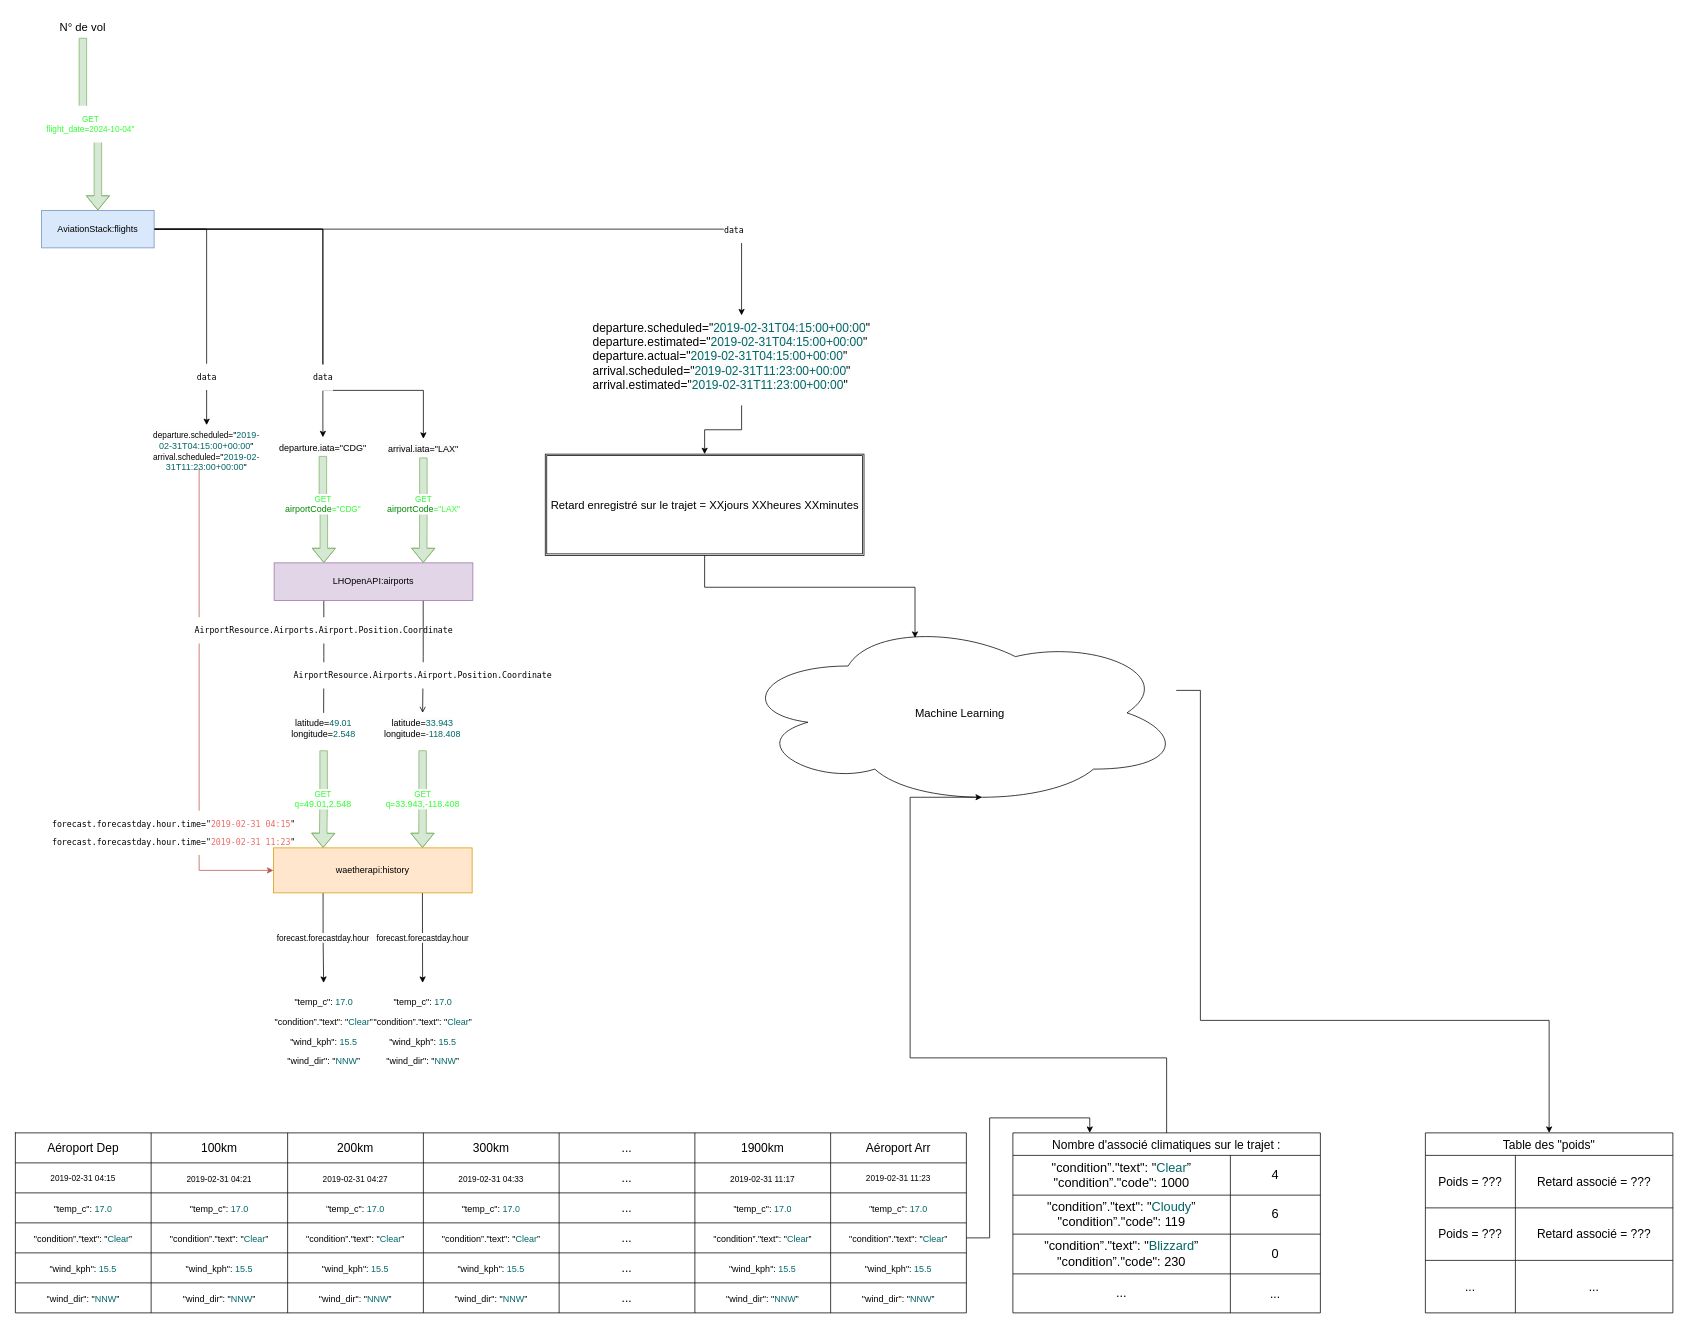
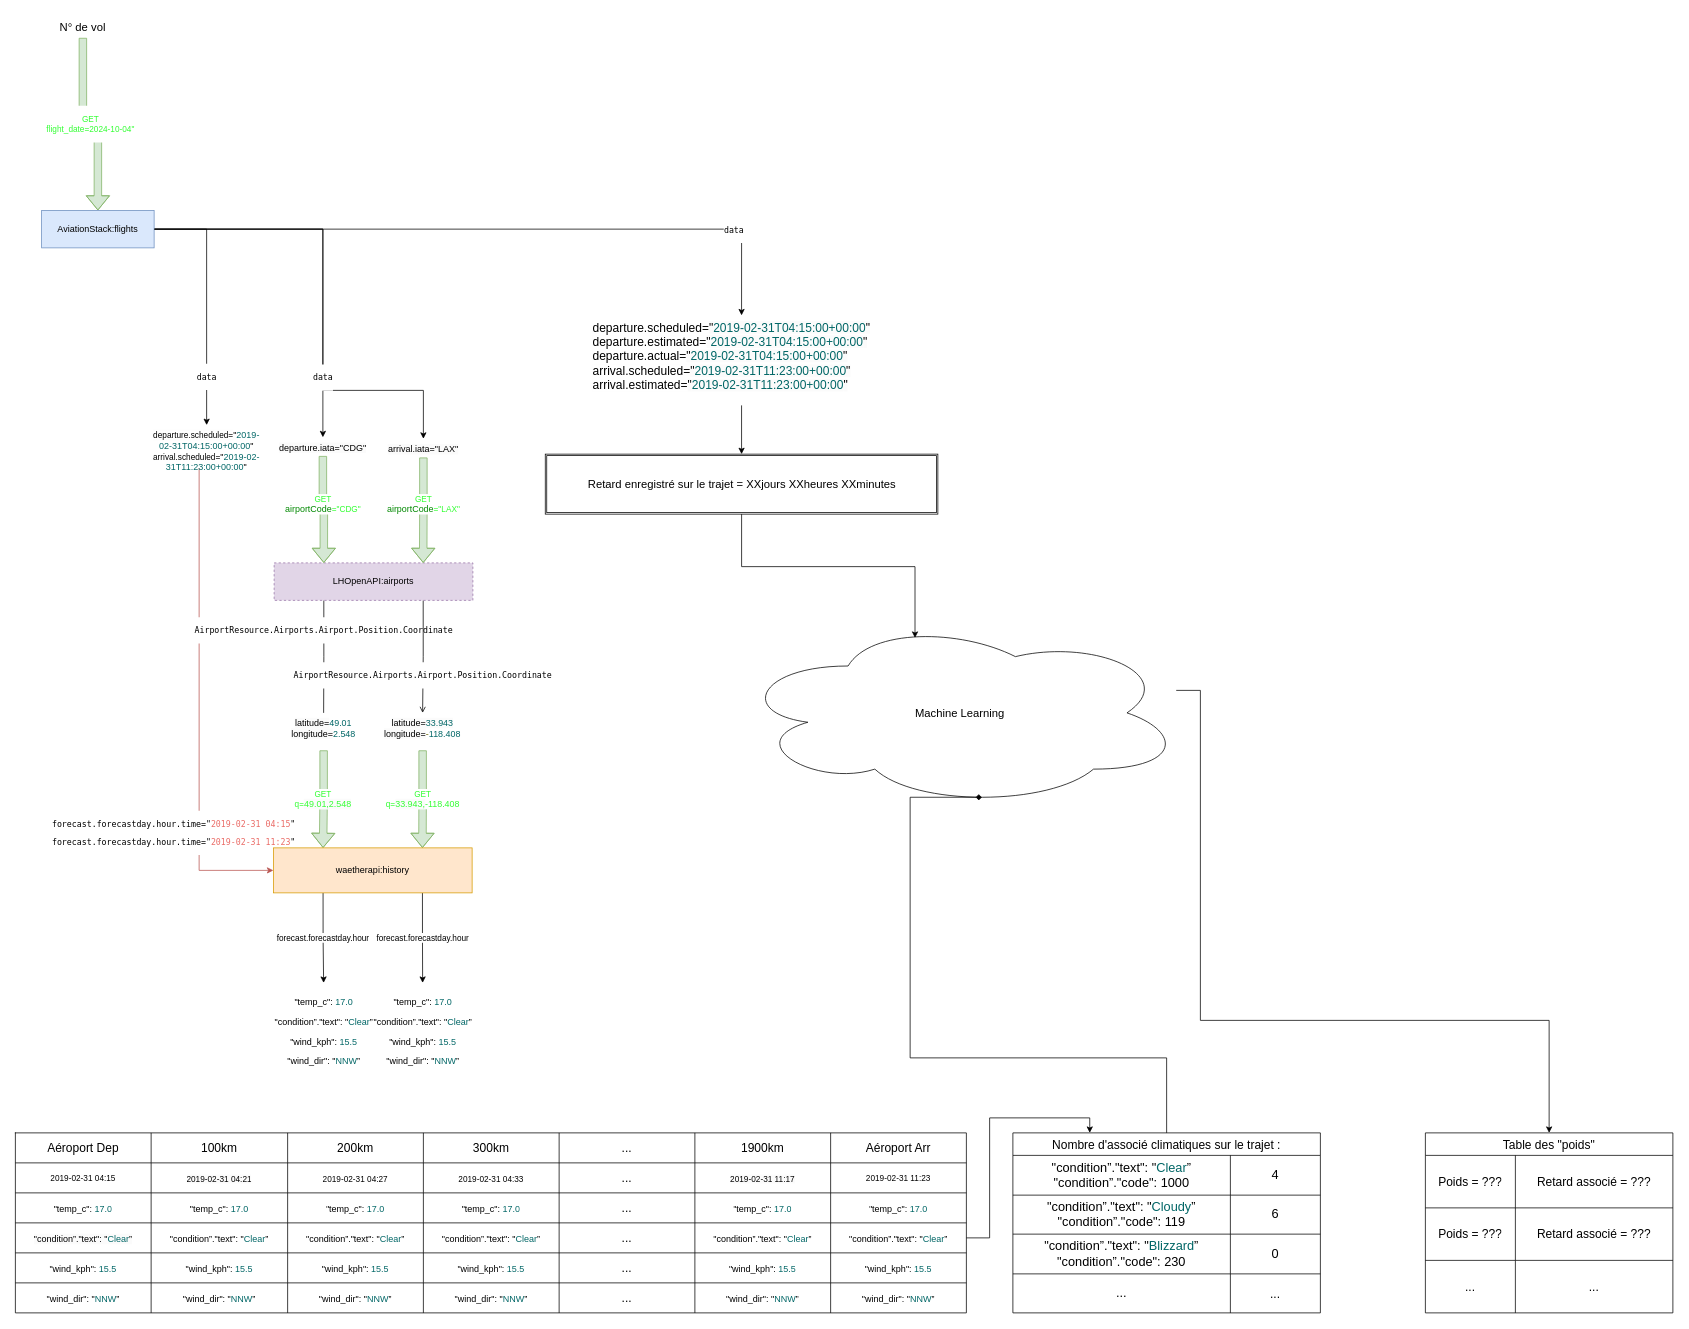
(705, 505) -> (742, 484)
(374, 582) -> (374, 582)
(975, 797) -> (975, 797)
